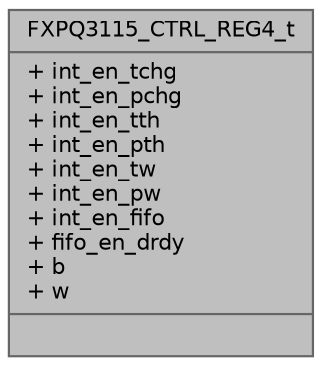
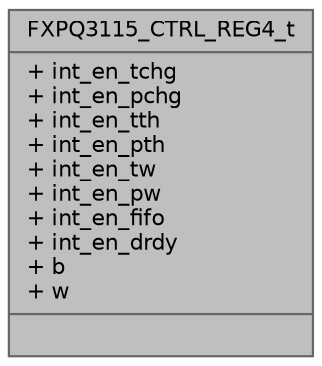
(107, 243) -> (103, 243)
